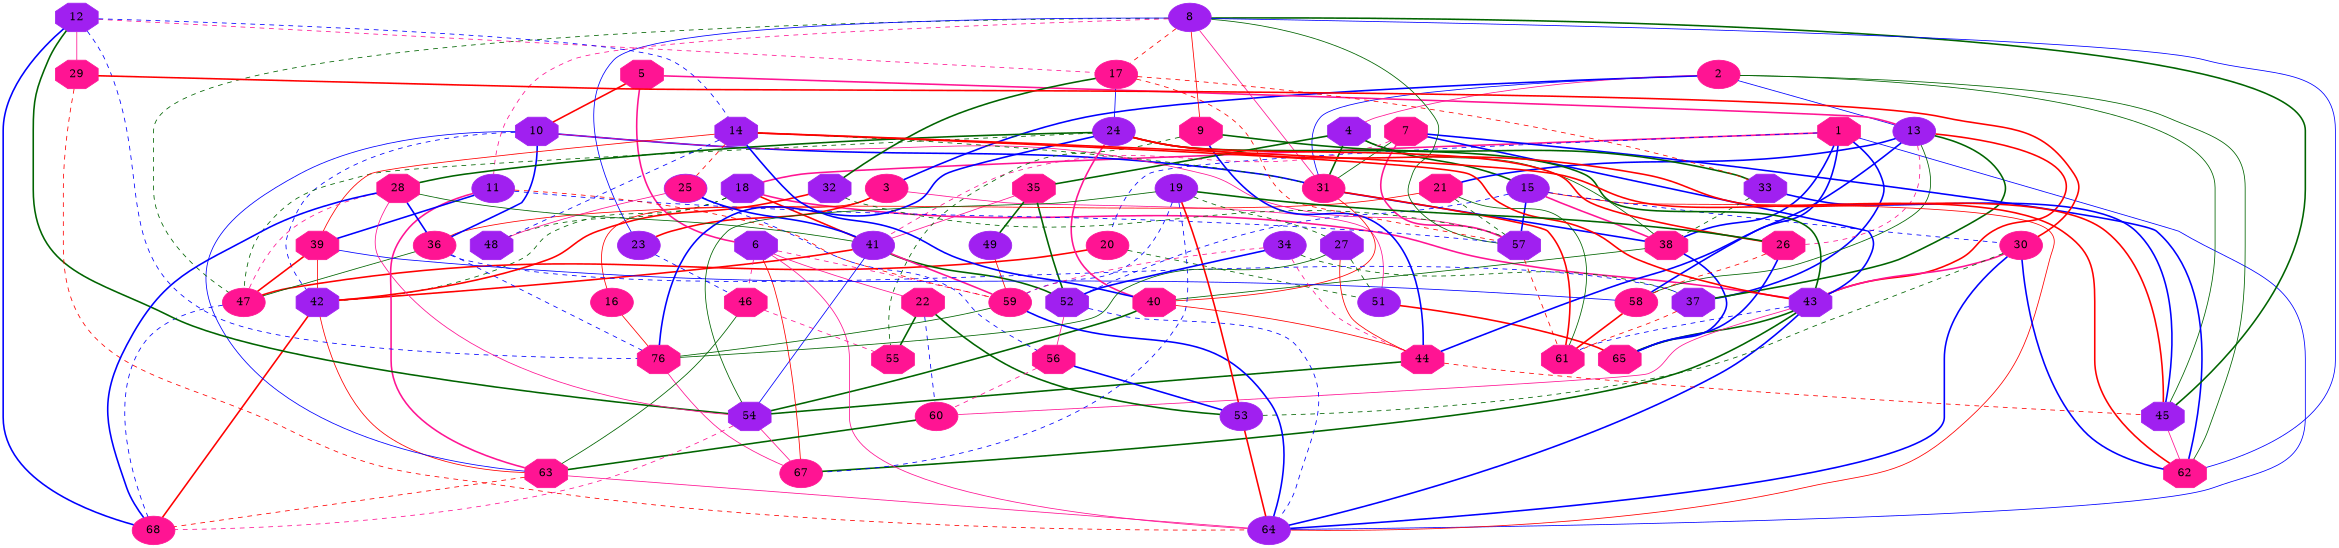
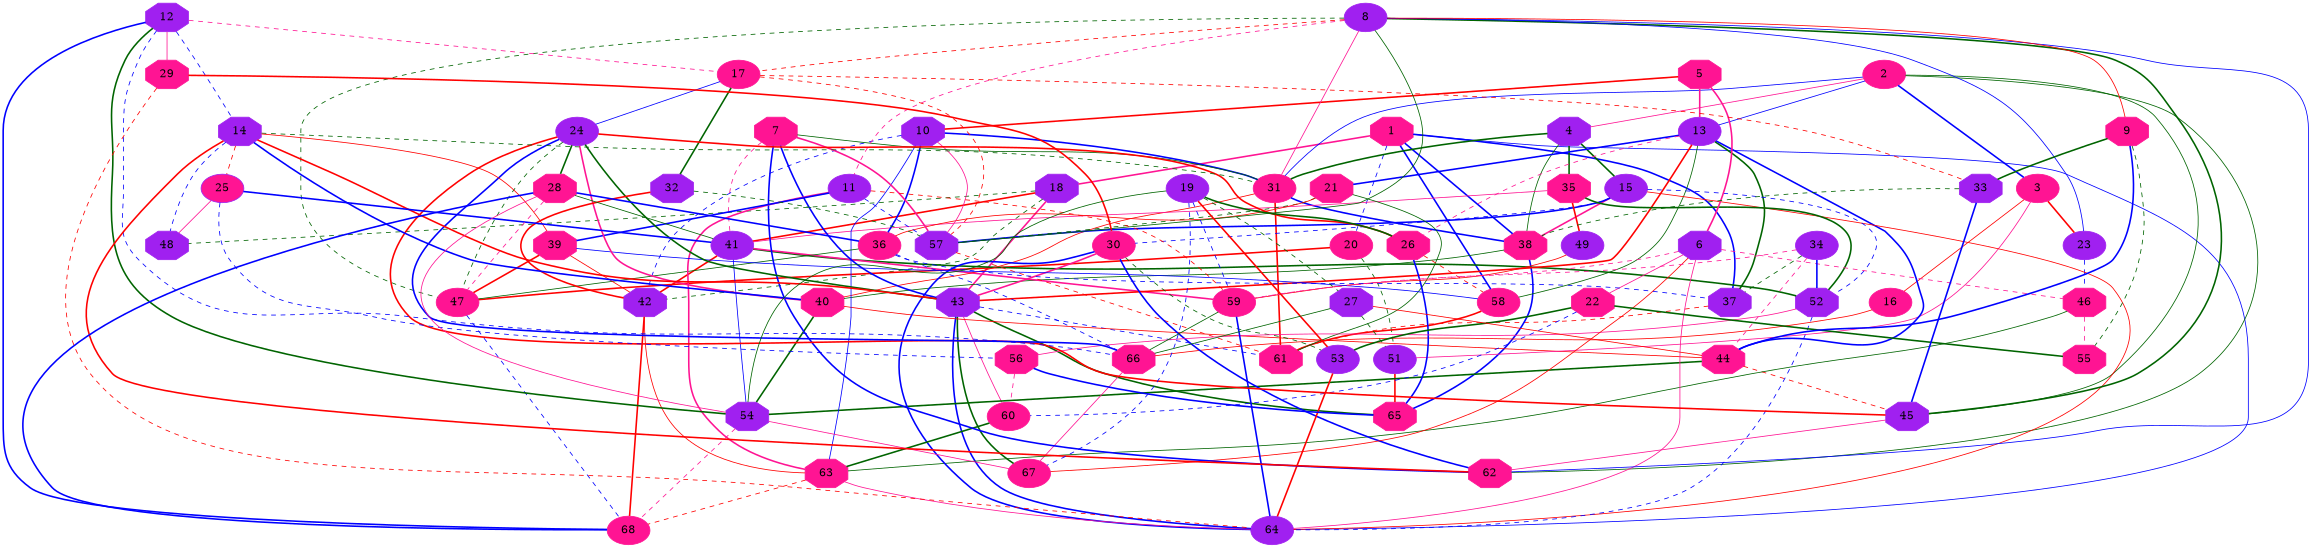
(1012, 217) -> (1575, 212)
(659, 359) -> (1134, 359)
(1148, 388) -> (1202, 402)
